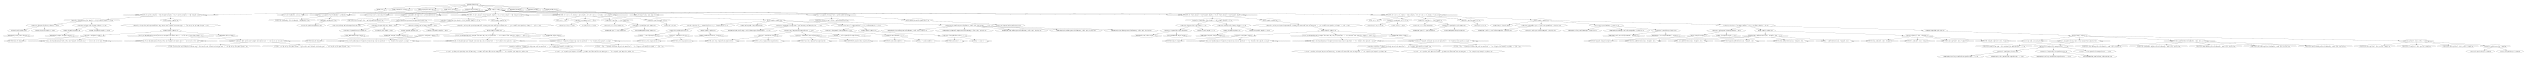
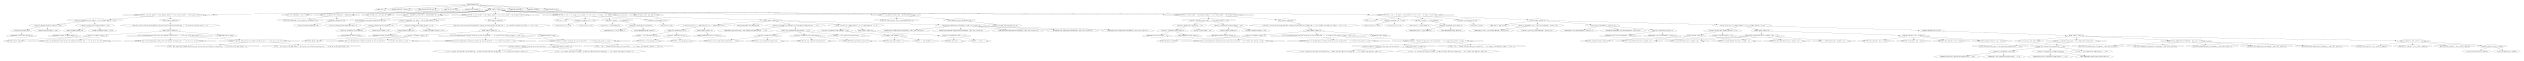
(365, 20) -> none
